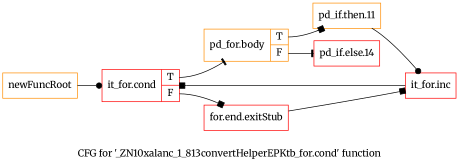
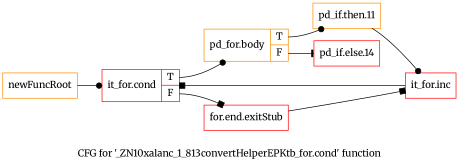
(304, 35) -> (304, 35)
(202, 73) -> (202, 73)
